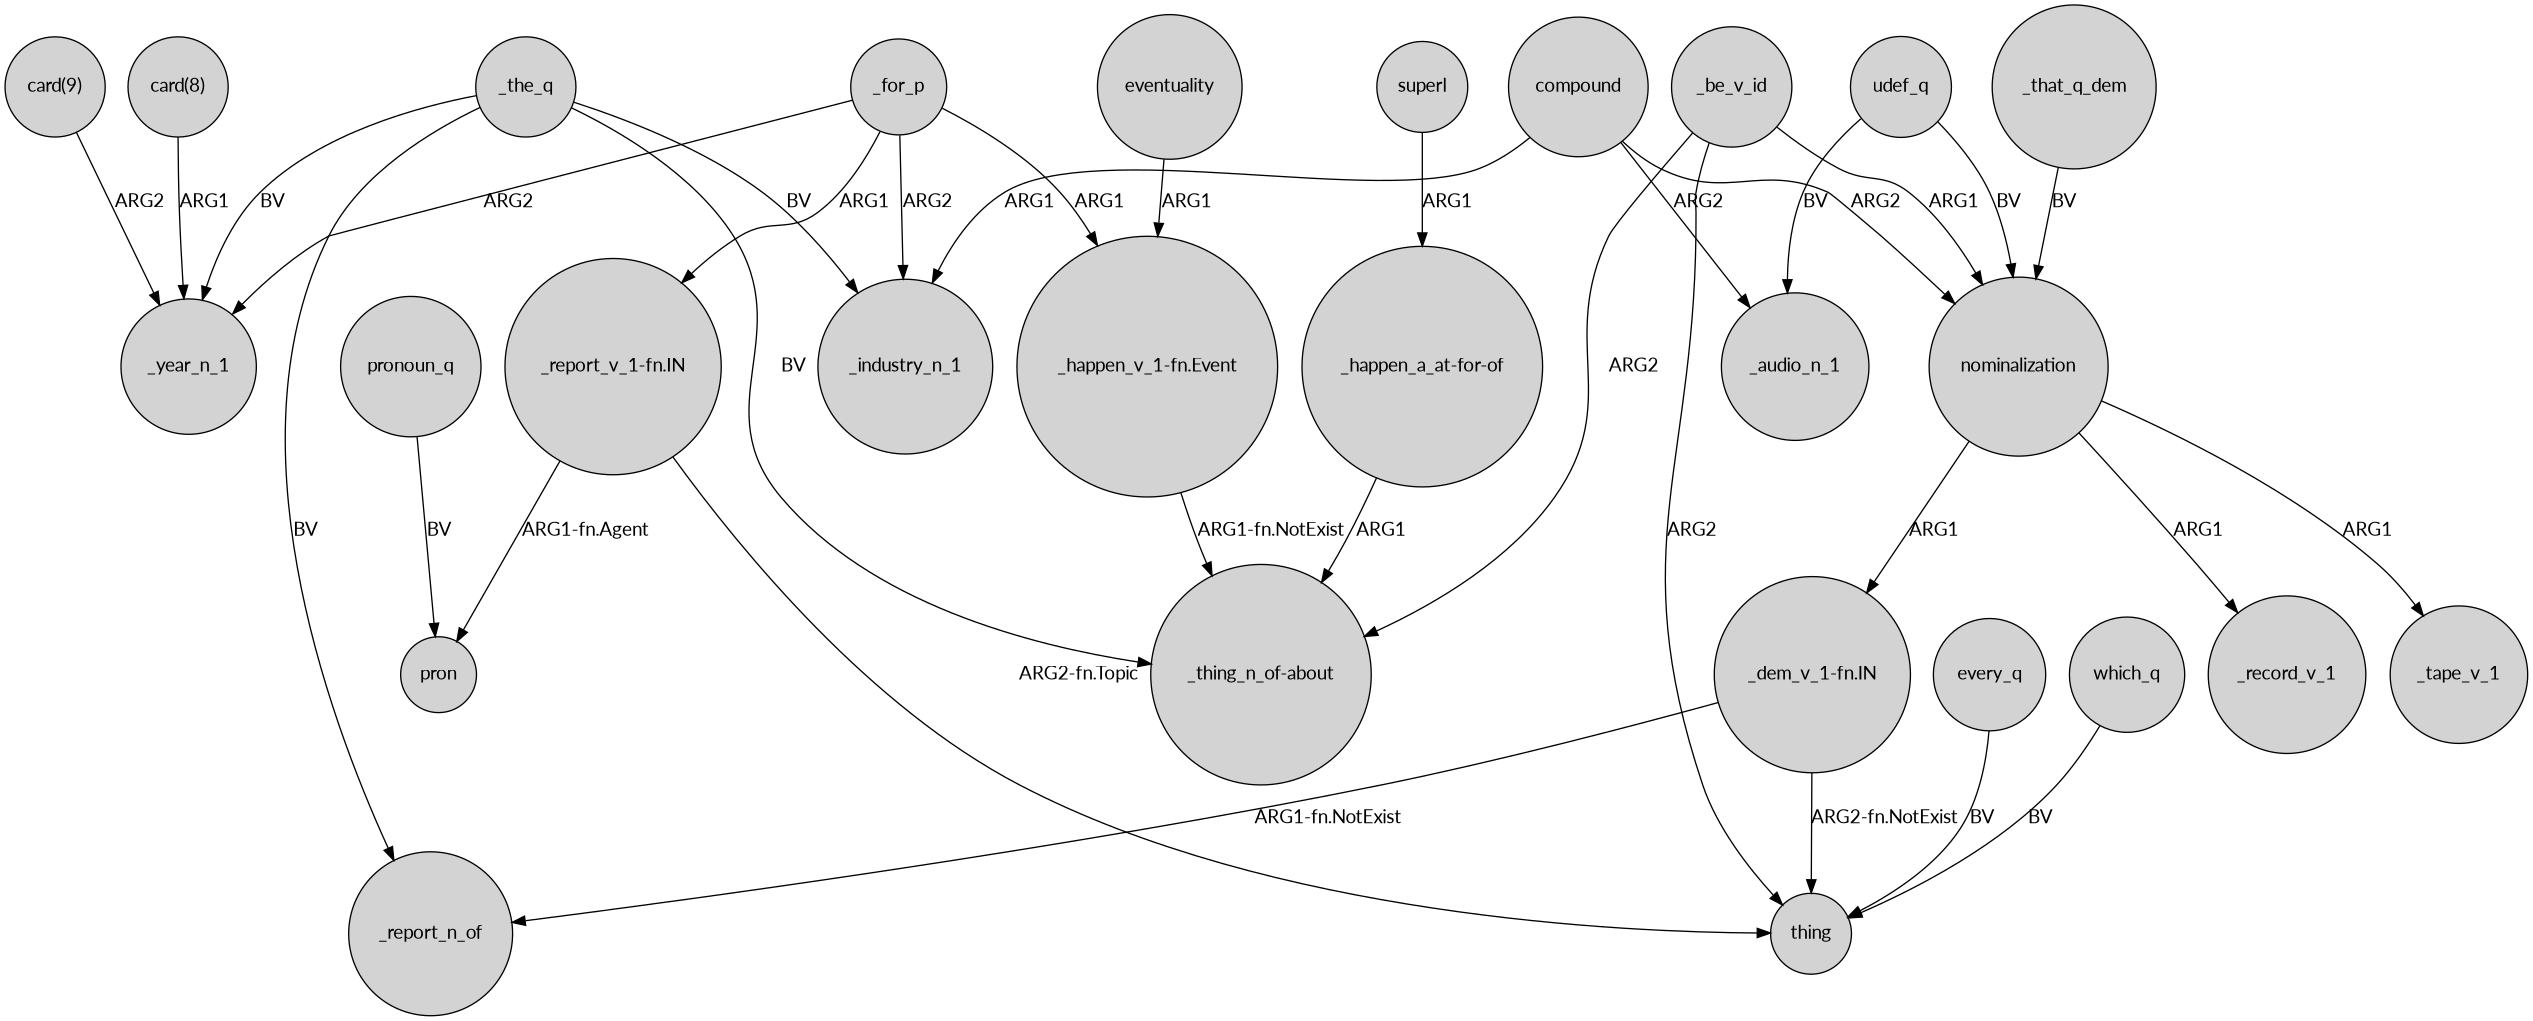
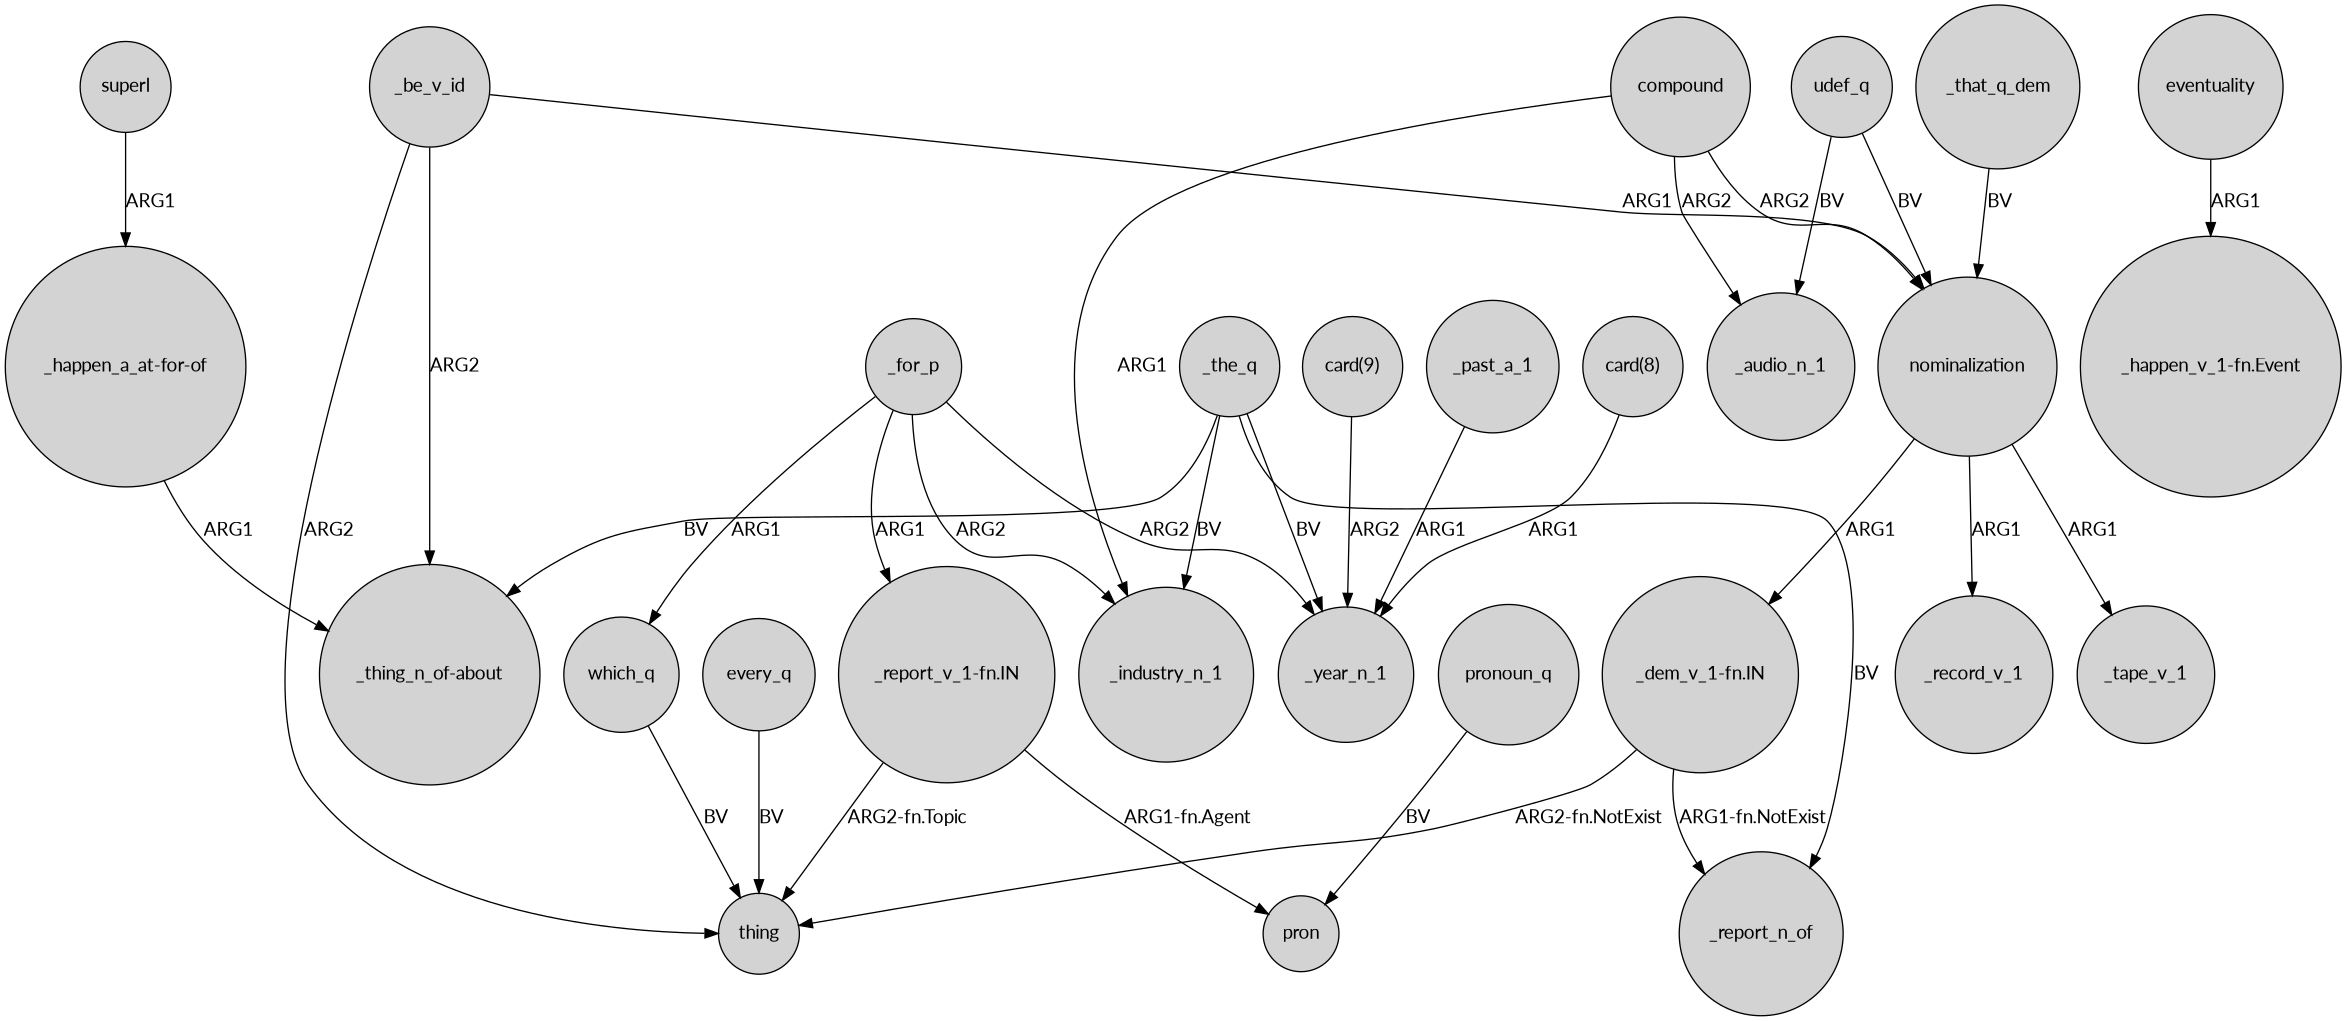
(1026, 161) -> (758, 496)
none -> (1493, 367)
(1193, 528) -> none
